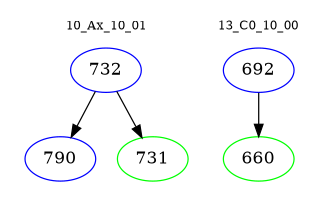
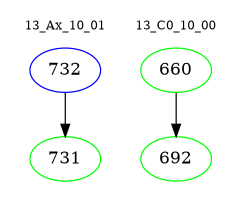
(107, 26) -> (65, 26)
(259, 70) -> (176, 159)
(259, 109) -> (176, 109)
(60, 159) -> none
